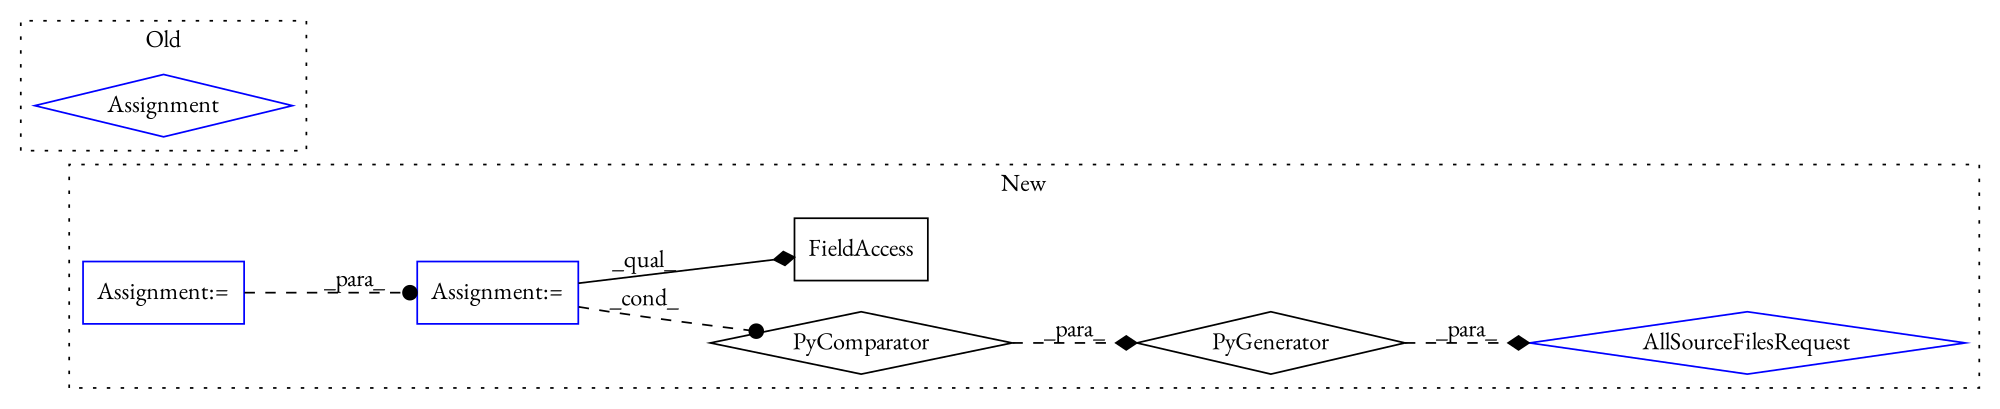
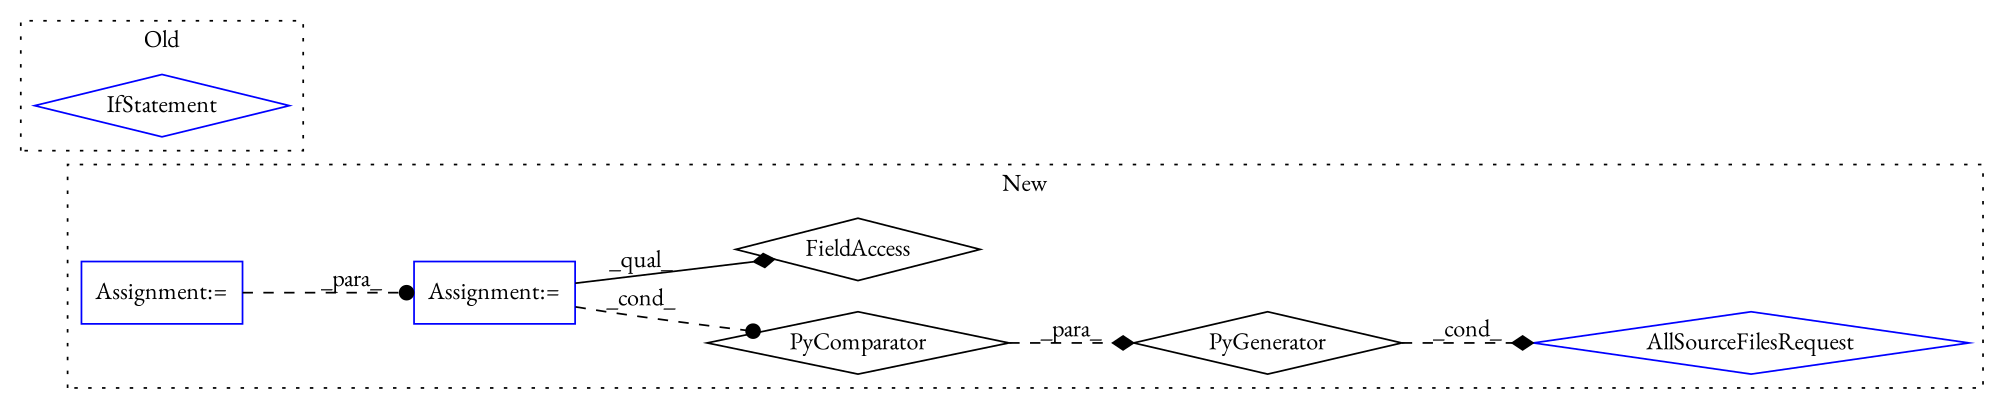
(164, 106) -> (162, 106)
(861, 249) -> (858, 249)
(1467, 330) -> (1467, 330)
